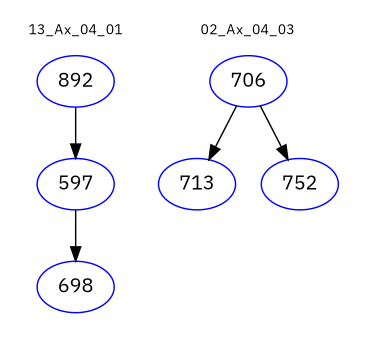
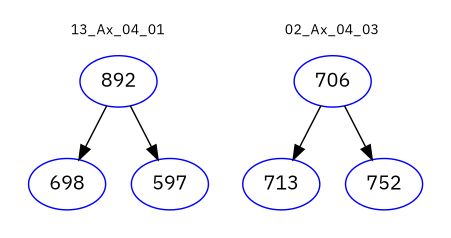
(76, 229) -> (96, 126)
